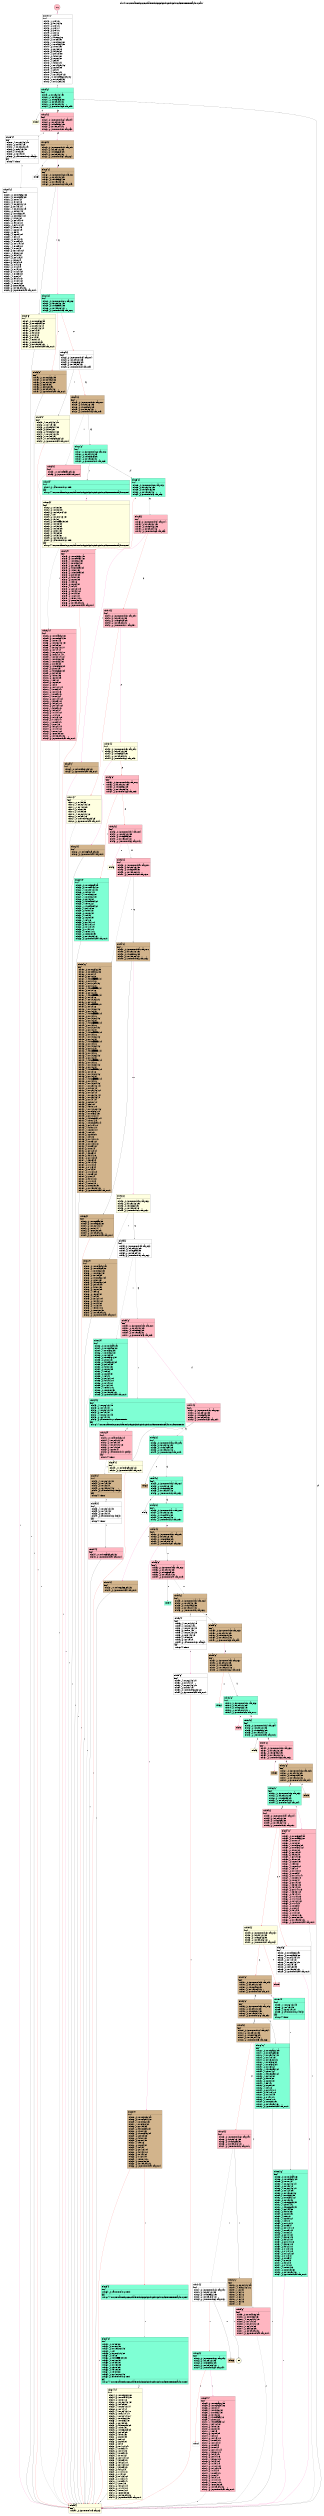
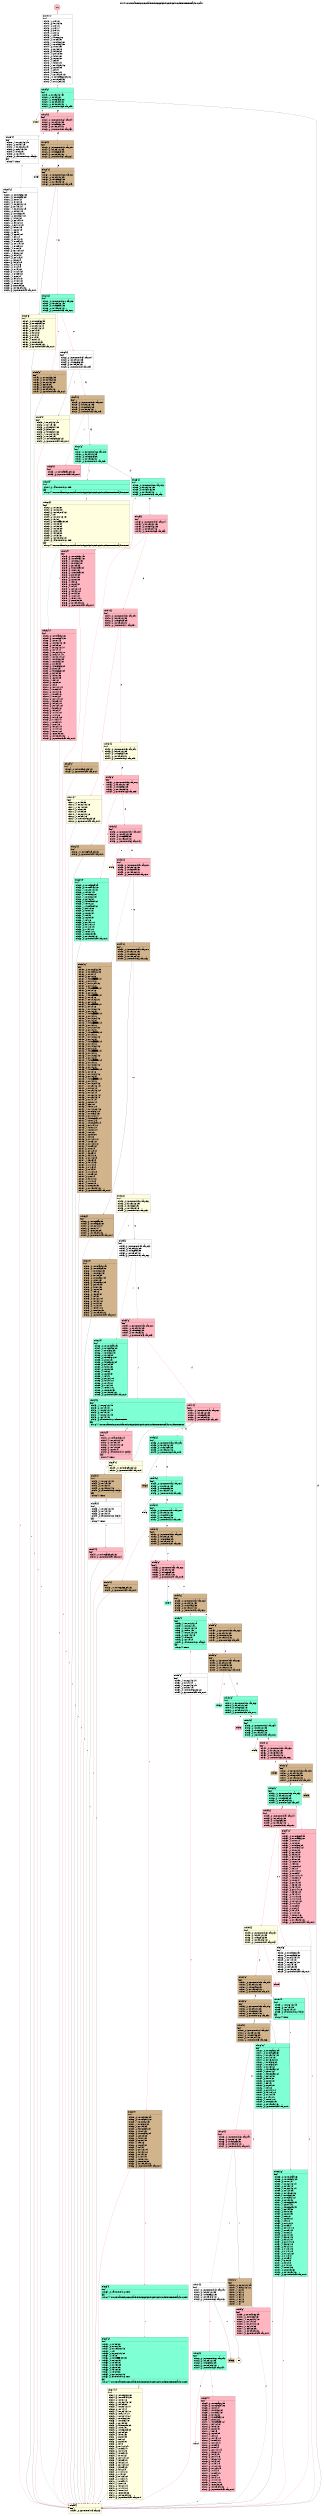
(190, 1633) -> (190, 1633)
